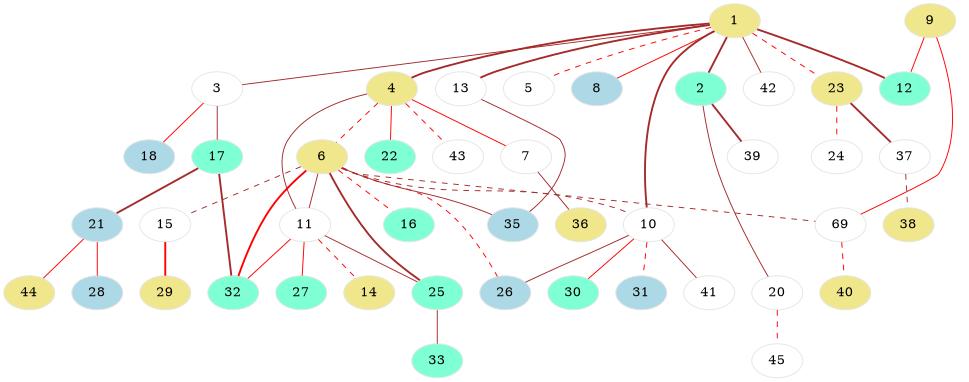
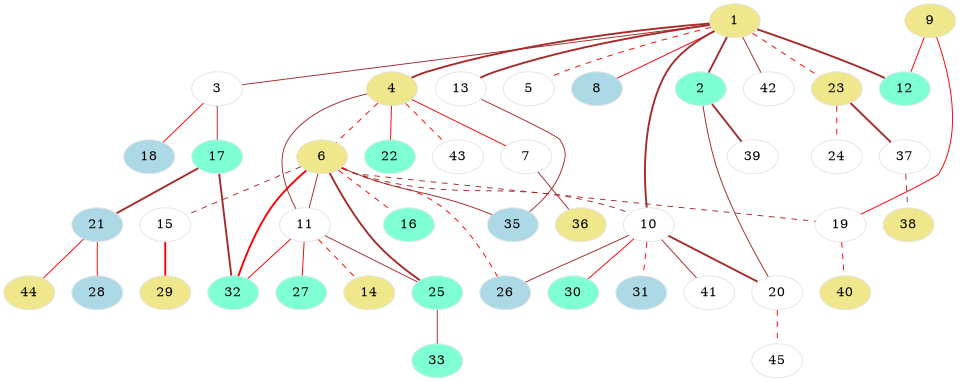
(841, 225) -> (841, 225)
none -> (713, 259)
